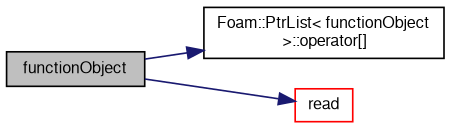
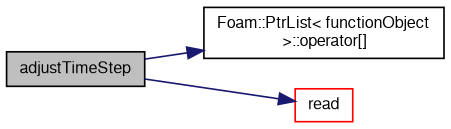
(76, 69) -> (76, 69)
